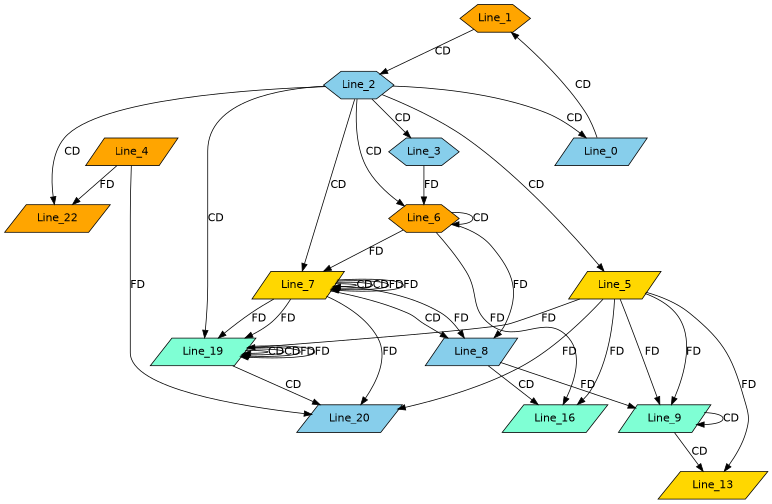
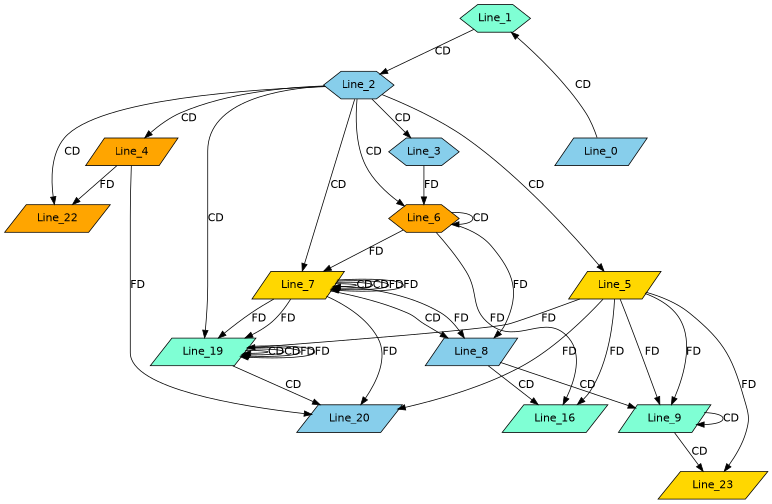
(495, 18) -> (495, 18)
(490, 97) -> (229, 98)
(588, 385) -> (588, 385)
(713, 485) -> (713, 485)
